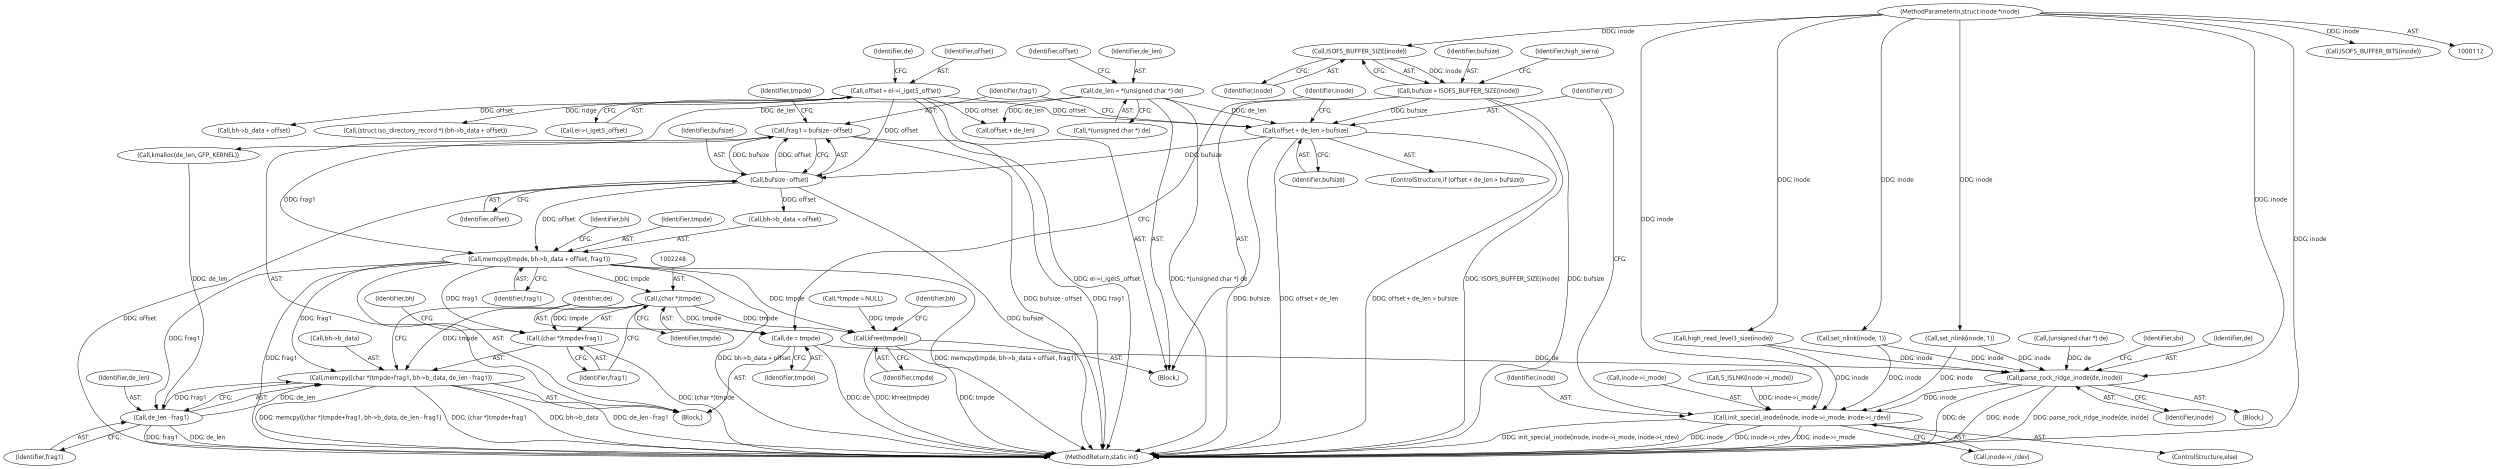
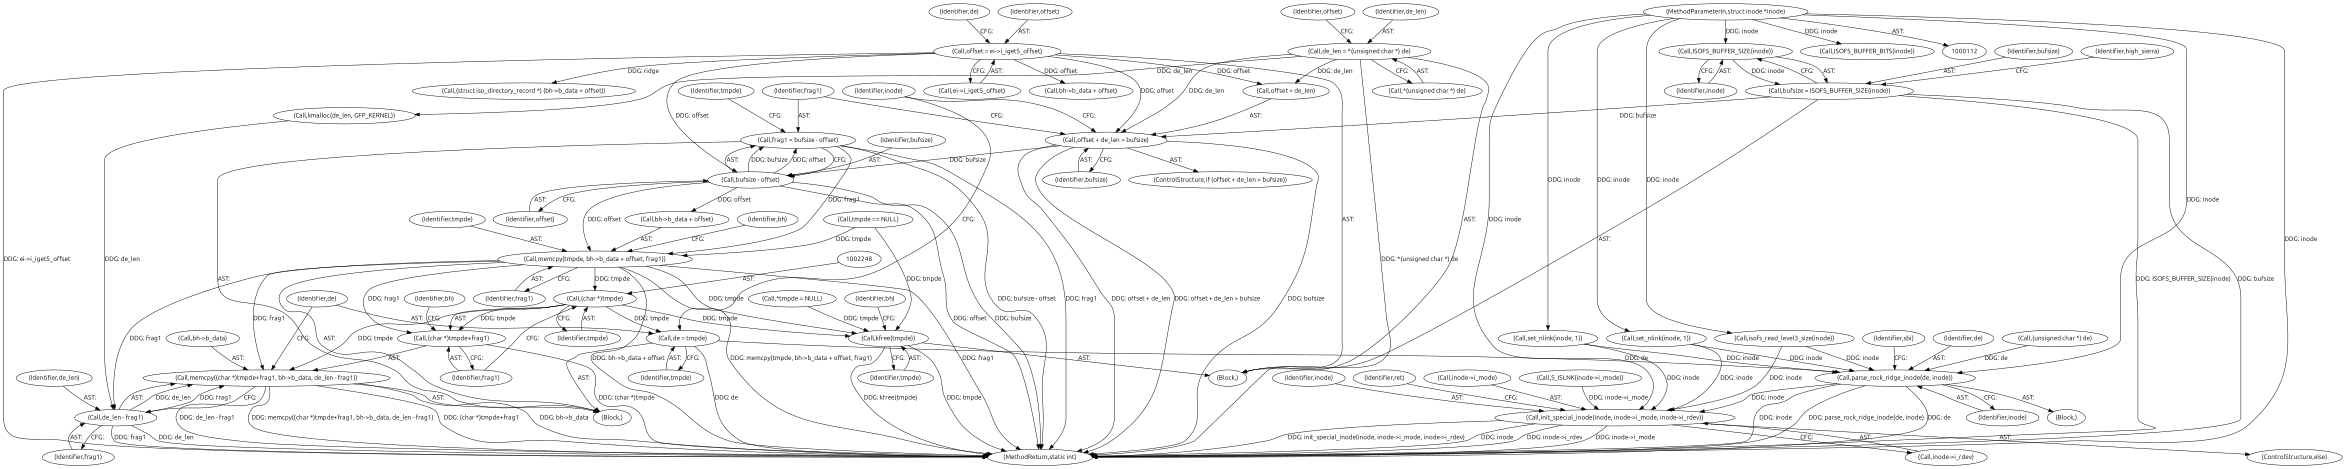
(1461, 111) -> (1215, 121)
none -> (868, 220)
(1724, 338) -> (1784, 338)
